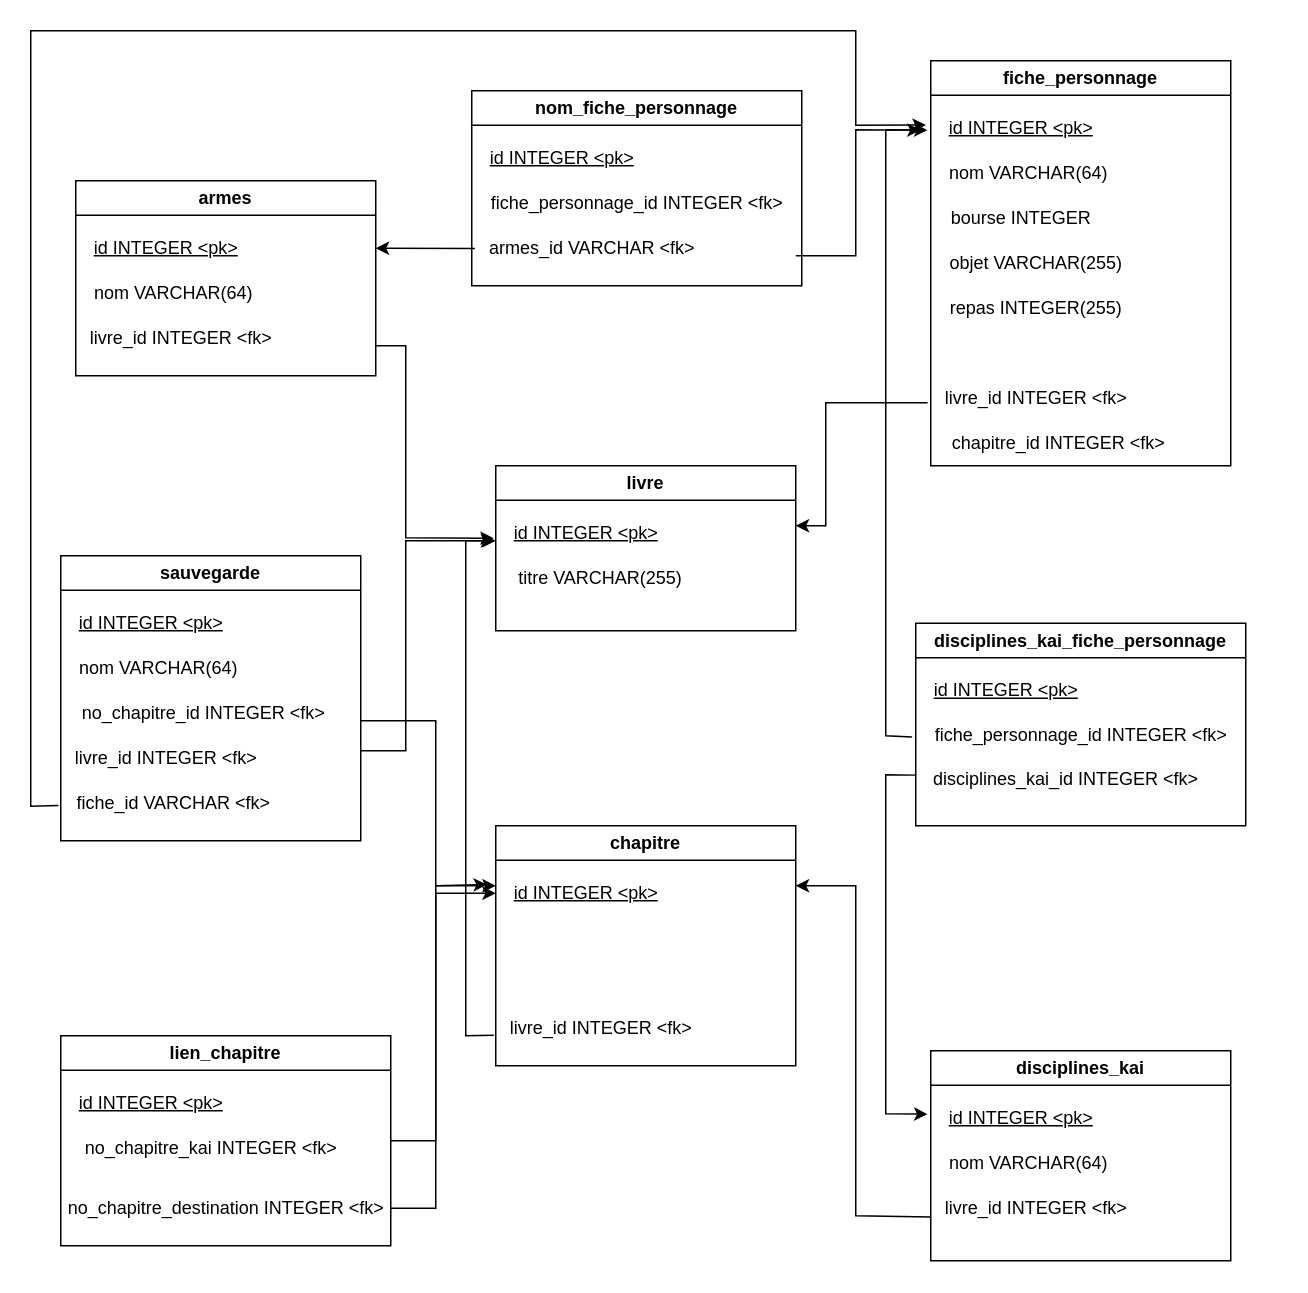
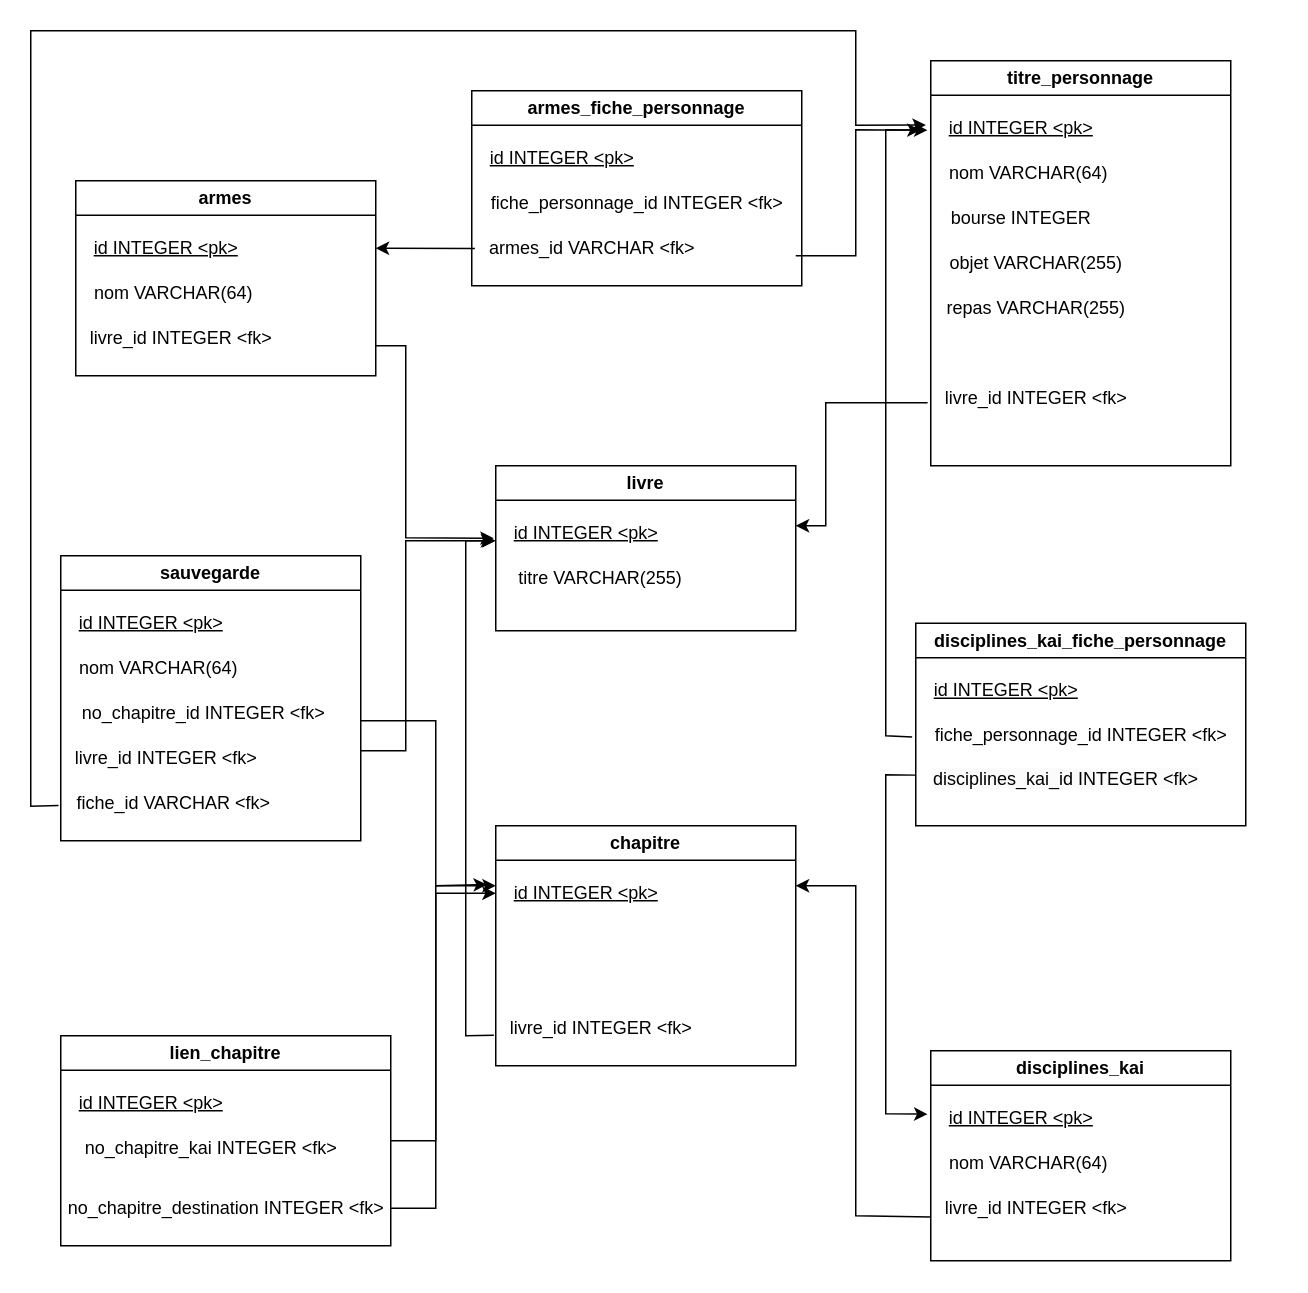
(1081, 79) -> (1081, 79)
(637, 109) -> (637, 109)
(1037, 308) -> (1037, 308)
(1058, 443) -> none
